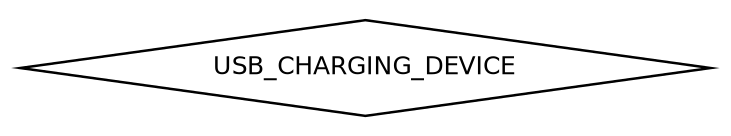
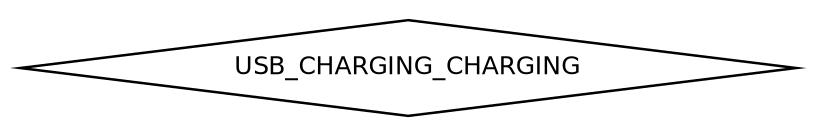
(365, 68) -> (408, 68)
